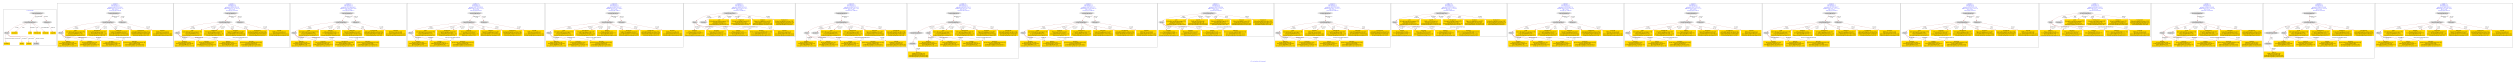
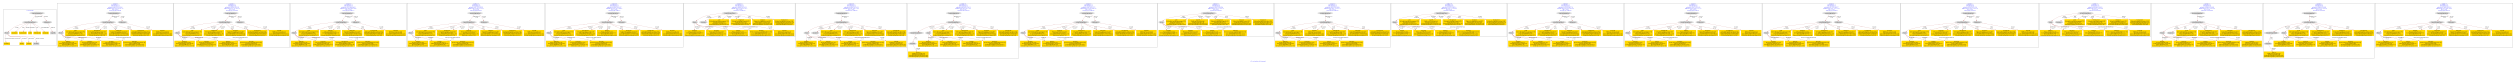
none -> (23, 33)
(53, 33) -> (53, 33)
